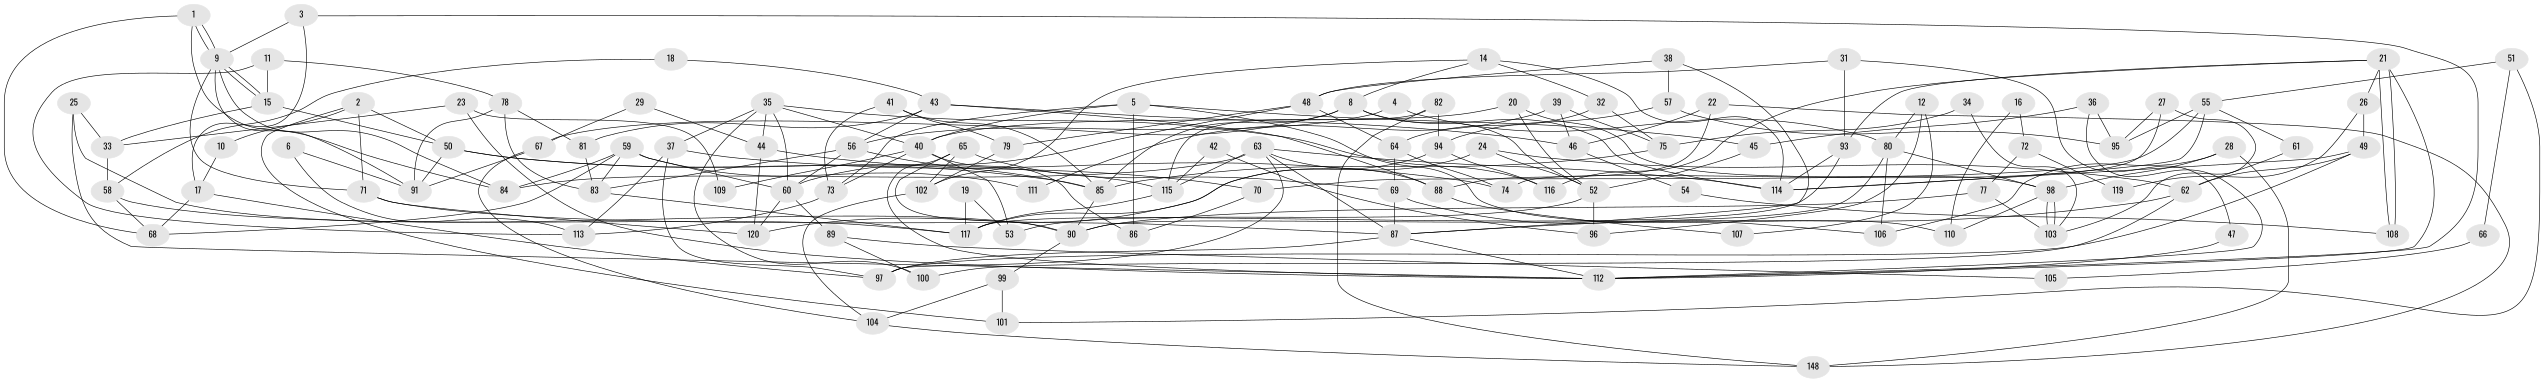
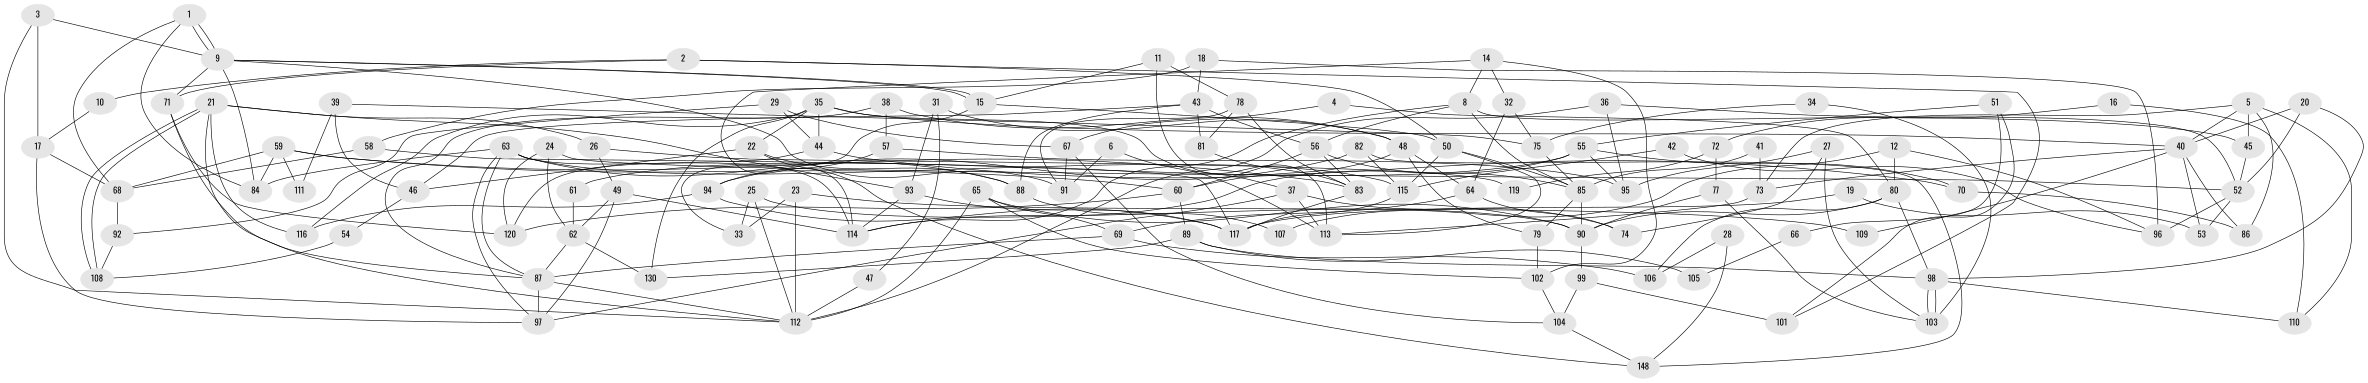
none -> (1746, 72)
(949, 125) -> (1560, 213)
(785, 146) -> (785, 125)
(108, 165) -> none
(432, 169) -> (1501, 220)
(2142, 172) -> (1521, 265)
none -> (117, 235)
(923, 279) -> (651, 279)
